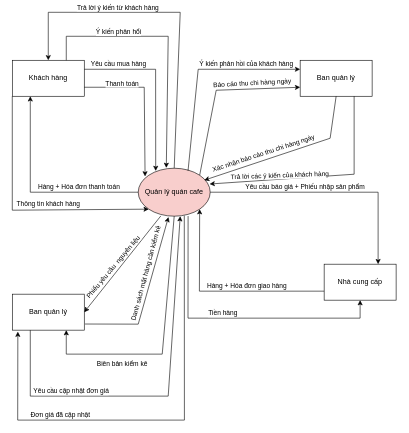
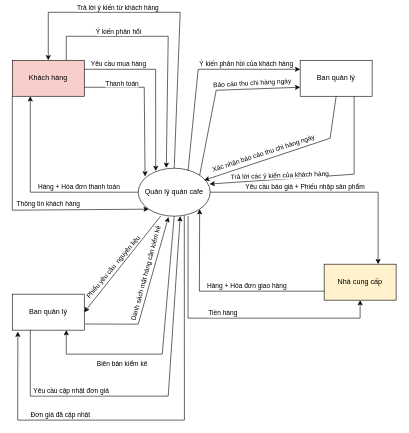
(48, 78) -> (48, 78)
(174, 192) -> (174, 192)
(360, 282) -> (360, 282)
